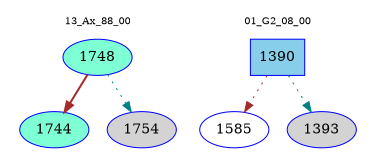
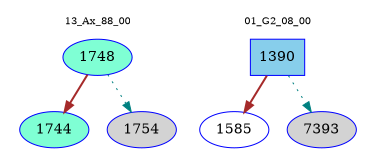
(258, 89) -> (258, 89)
(322, 130) -> (322, 130)
